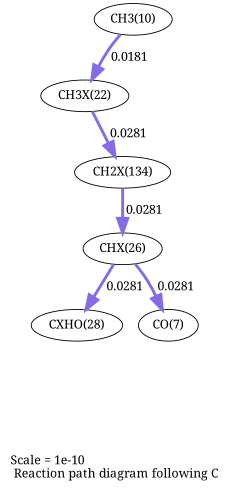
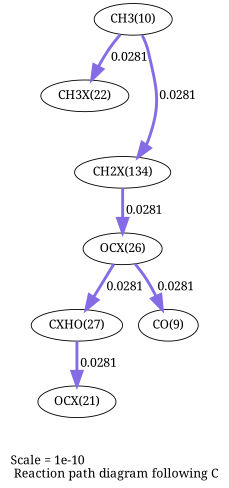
(128, 58) -> (128, 58)
(100, 127) -> (156, 90)
(123, 249) -> (123, 249)
(77, 325) -> (77, 325)
(168, 325) -> (168, 325)
none -> (77, 402)
